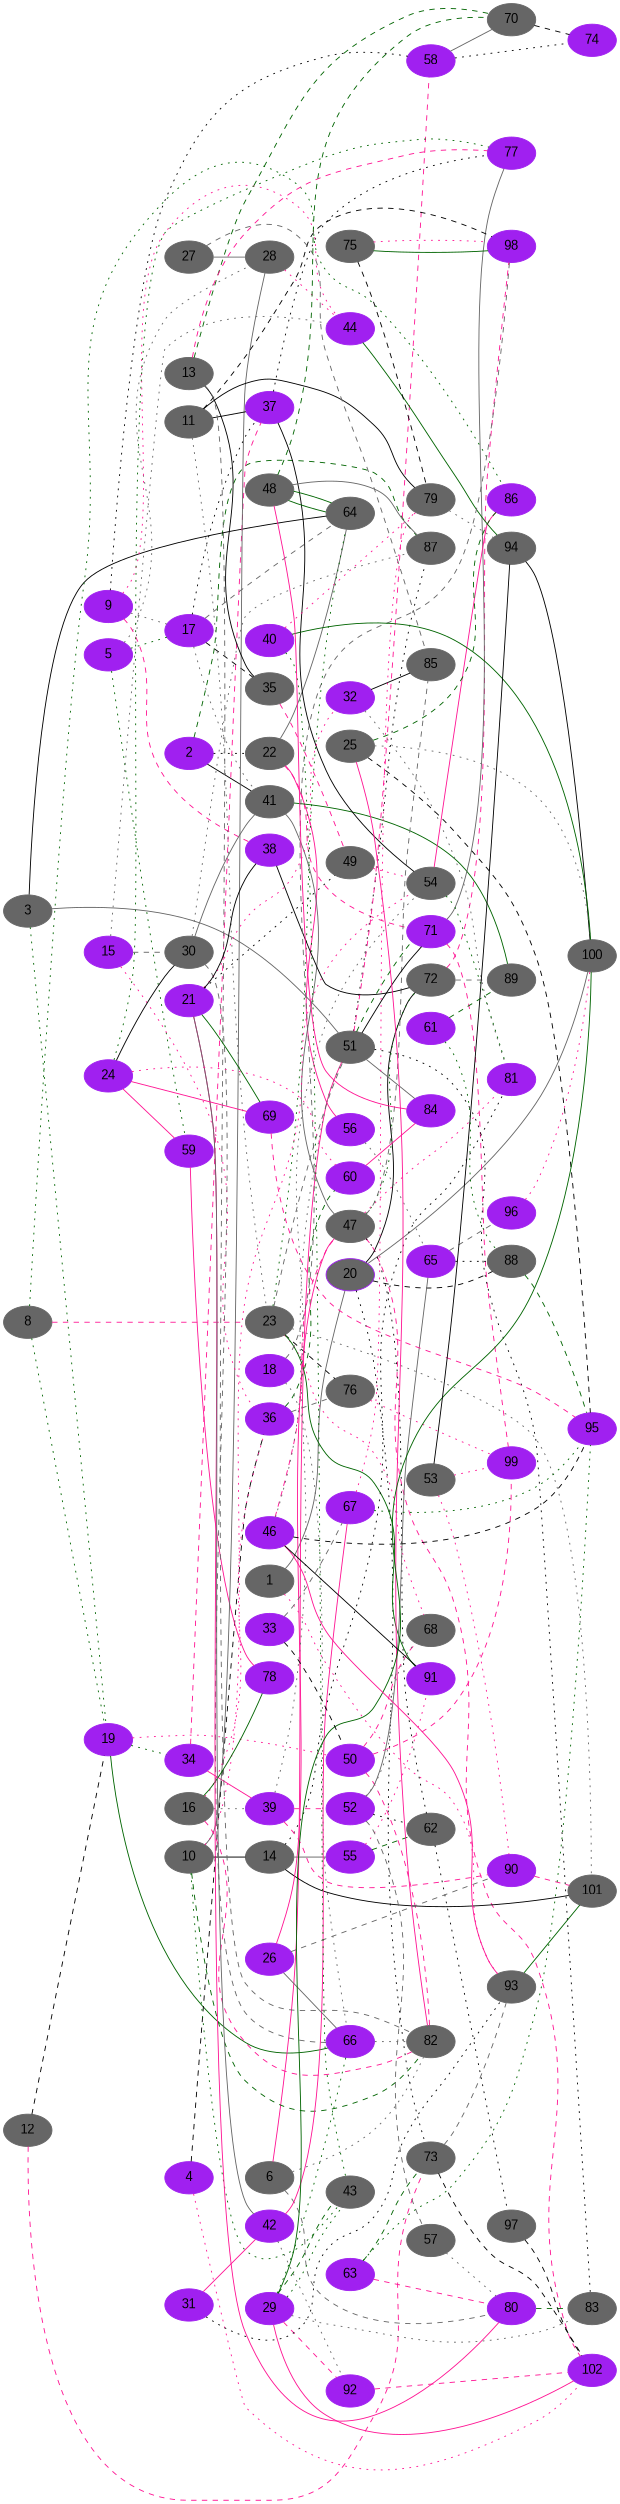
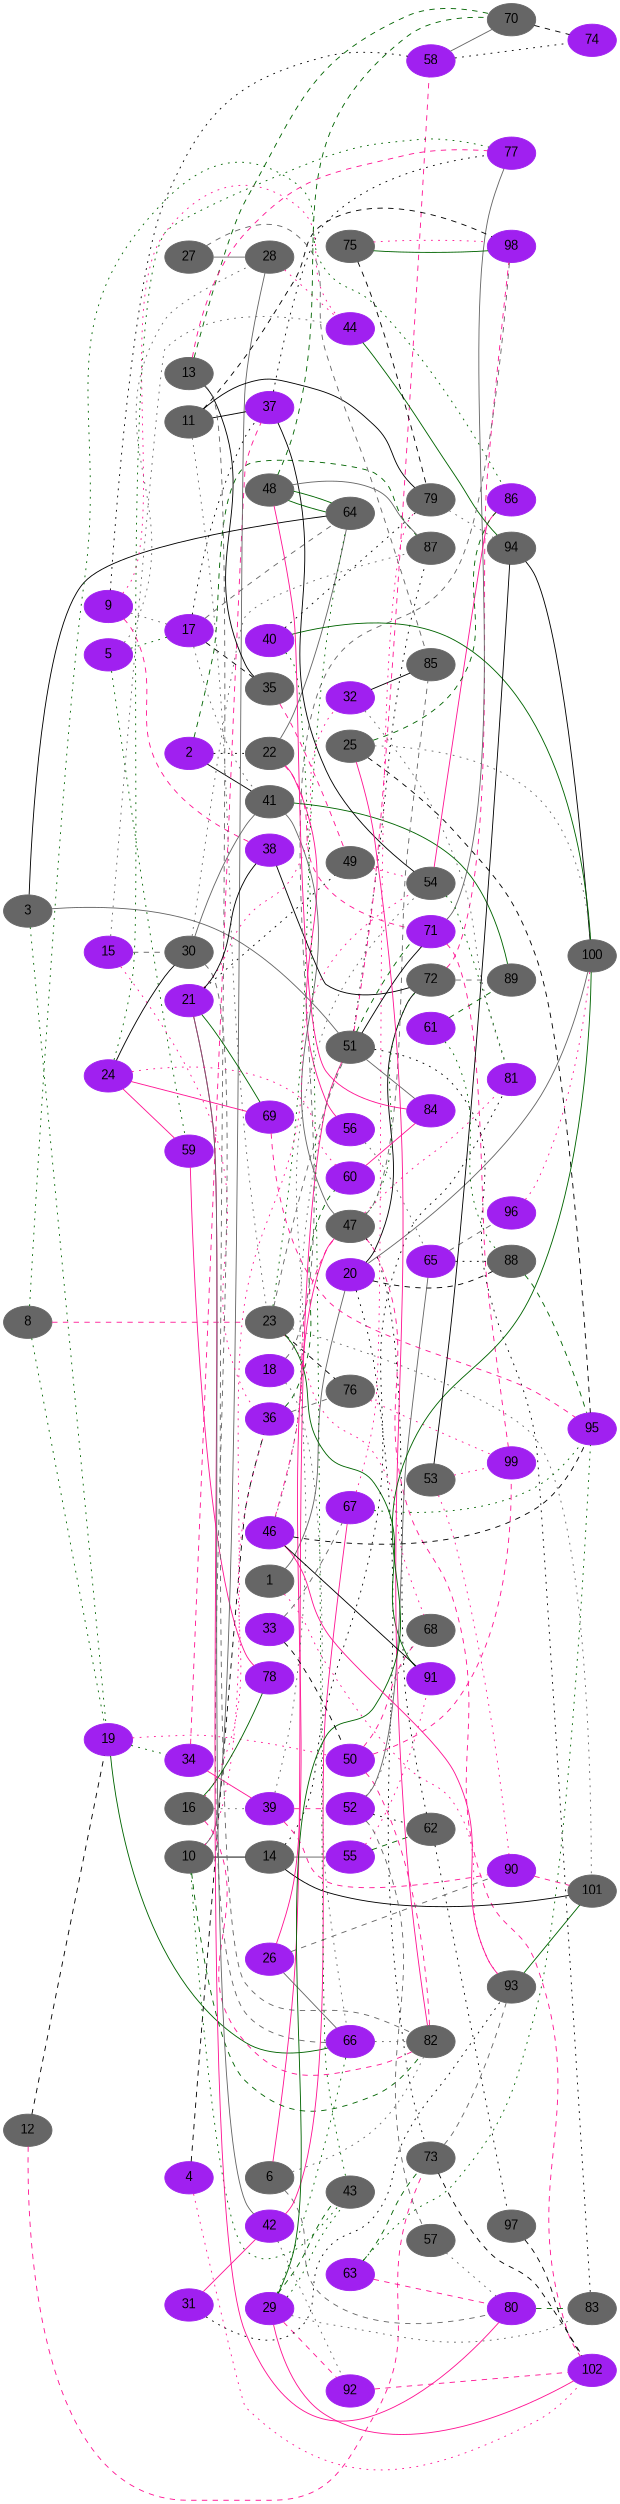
(363, 559) -> (363, 559)
(350, 1275) -> (350, 1275)
